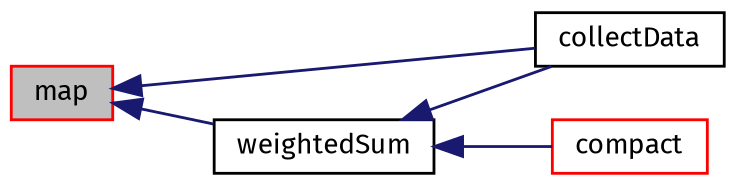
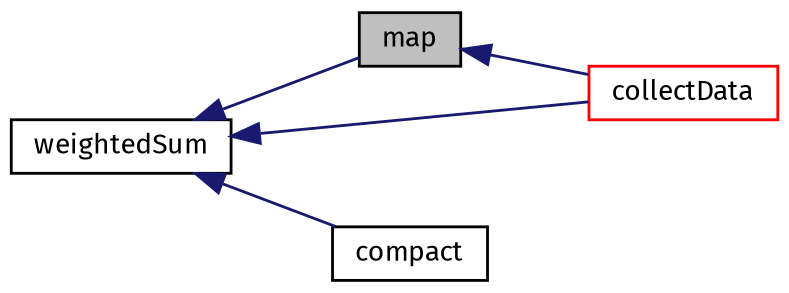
(630, 39) -> (683, 93)
(62, 93) -> (410, 39)
(177, 117) -> (291, 83)
(630, 147) -> (410, 254)
